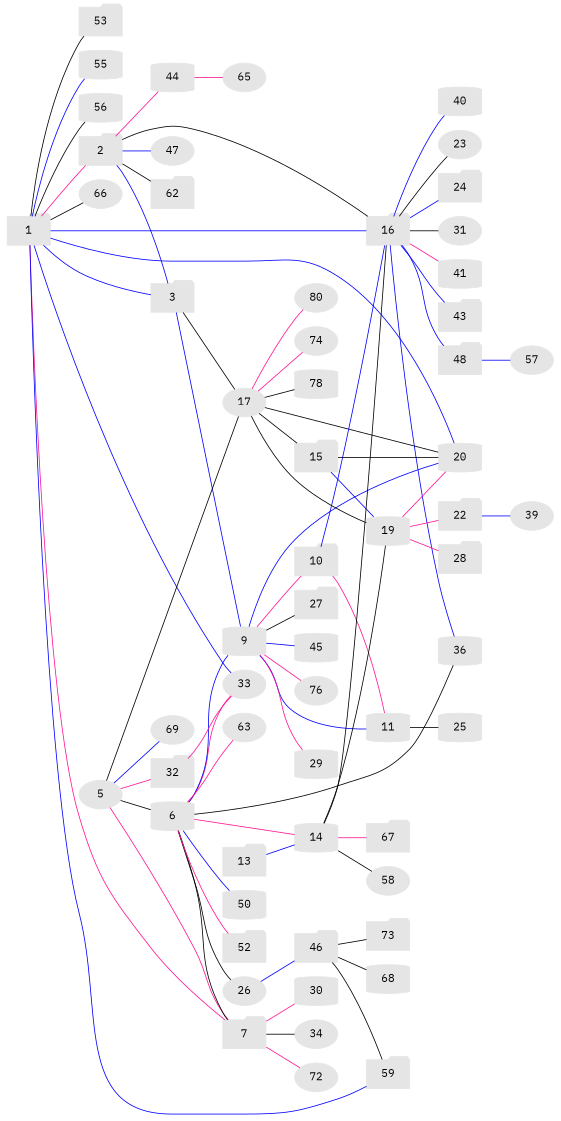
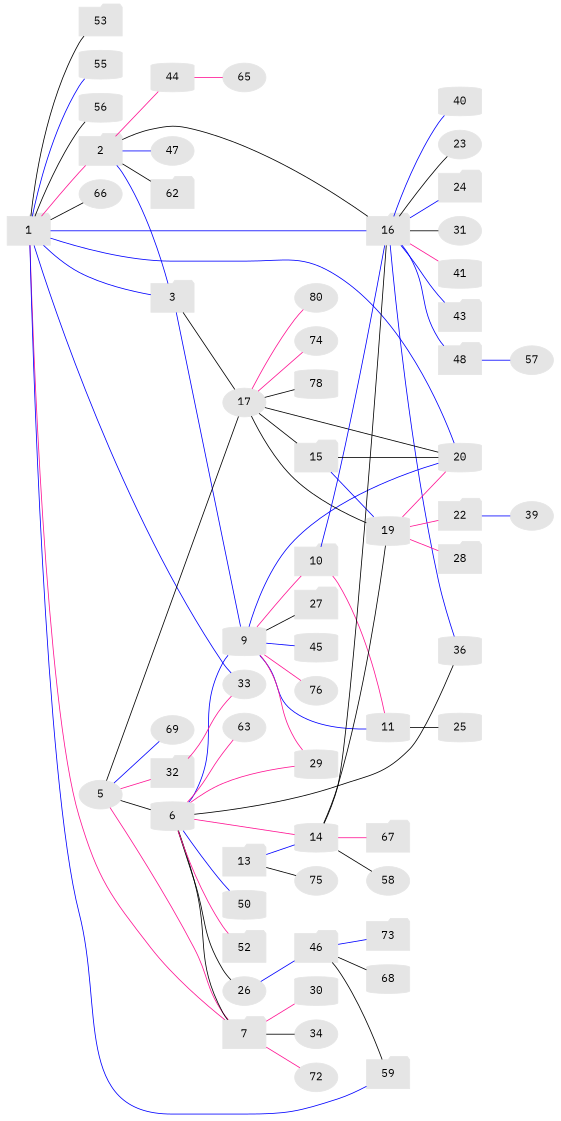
(209, 748) -> (240, 777)
none -> (316, 881)
(352, 942) -> (352, 942)
